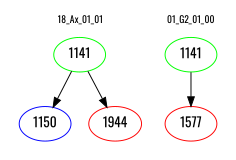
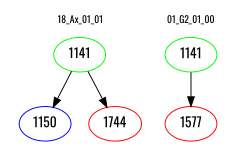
(115, 124) -> (115, 124)
